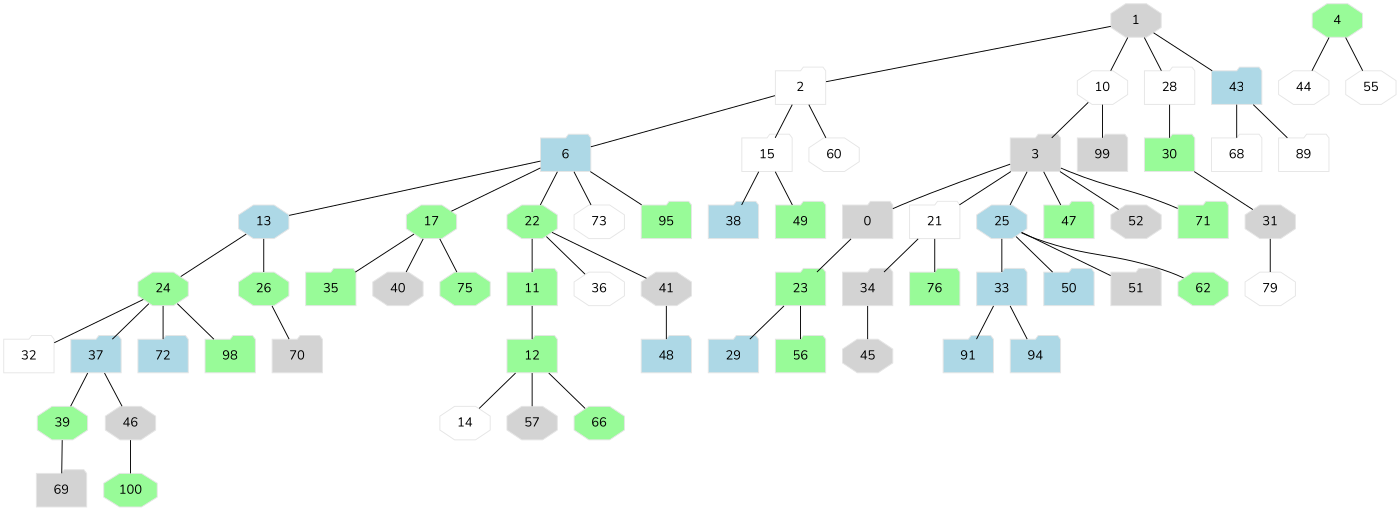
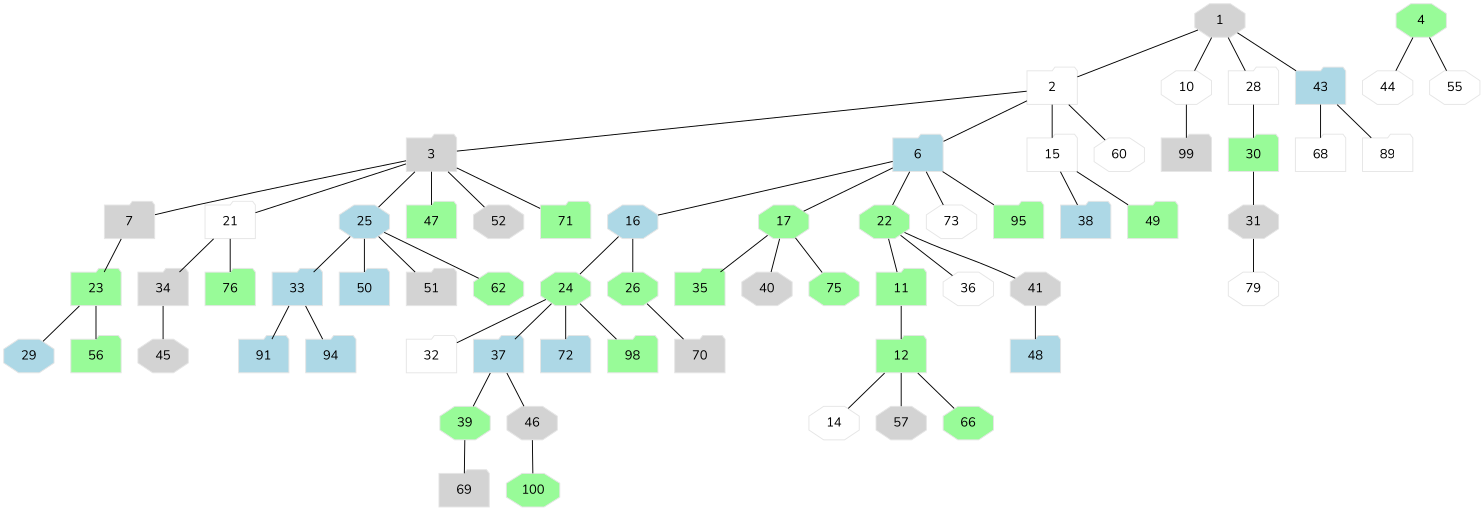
(1070, 120) -> (742, 121)
(264, 222) -> (633, 222)
(868, 222) -> (130, 222)
(733, 356) -> (29, 356)
